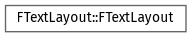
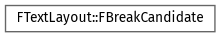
(96, 19) -> (110, 19)
